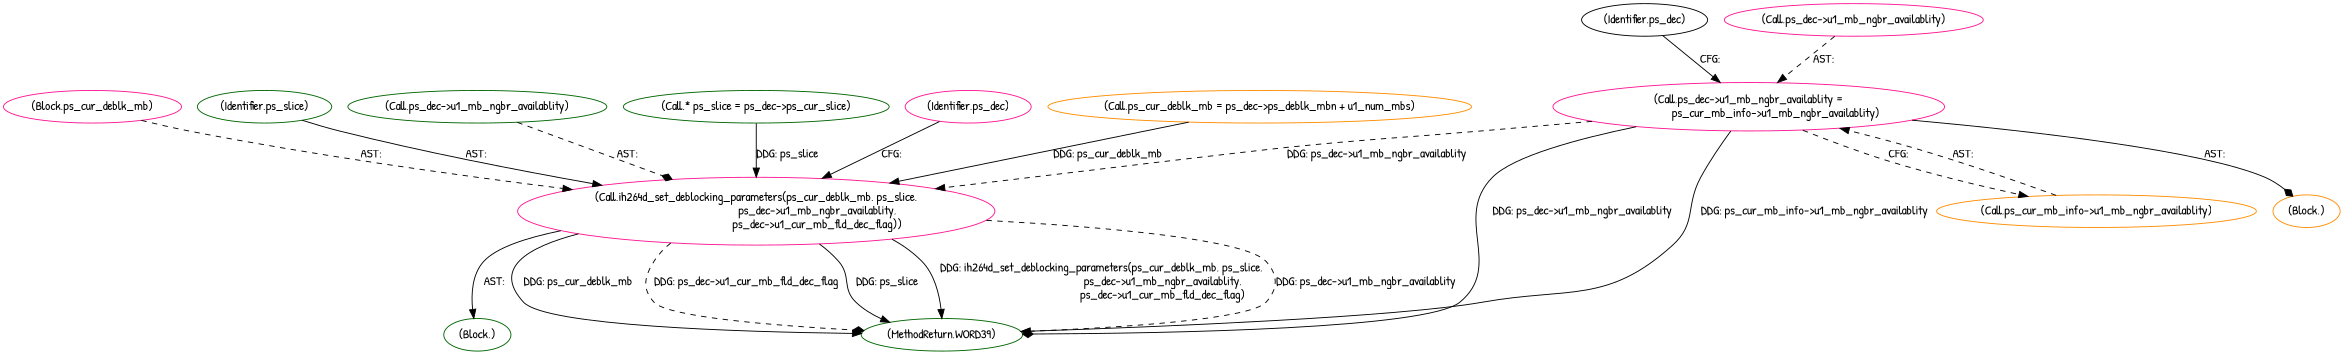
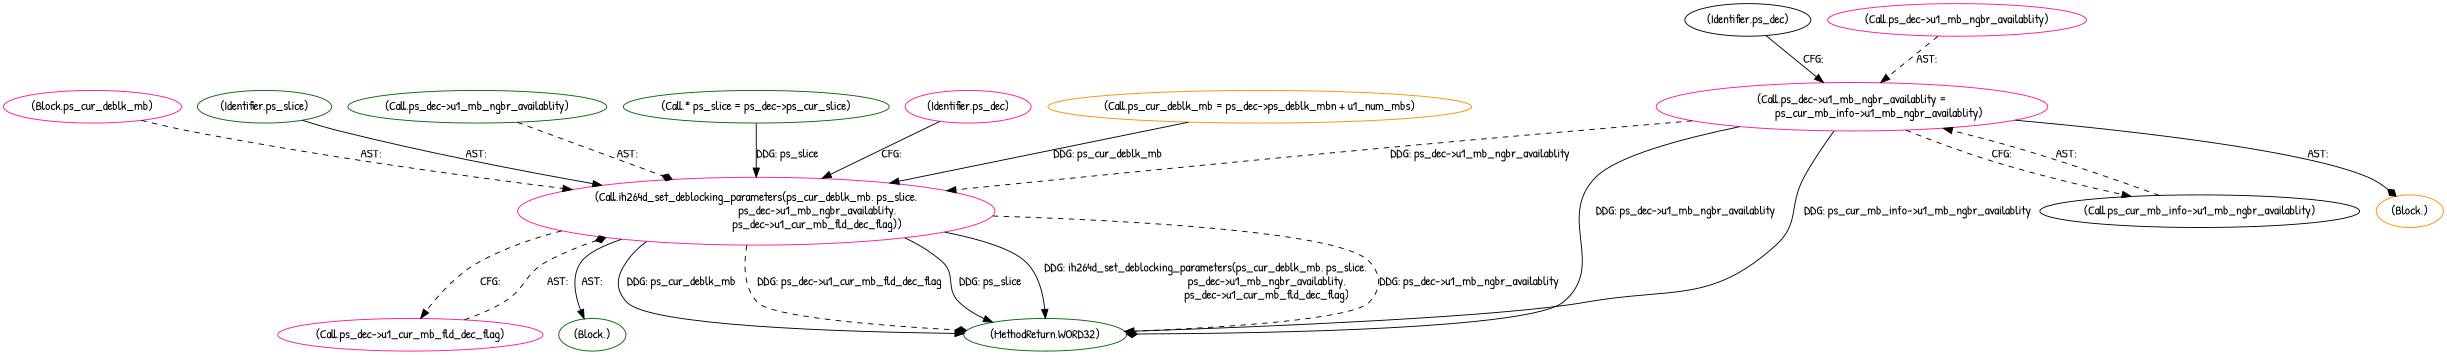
(2096, 211) -> (2200, 211)
none -> (410, 335)
(942, 335) -> (1045, 335)
